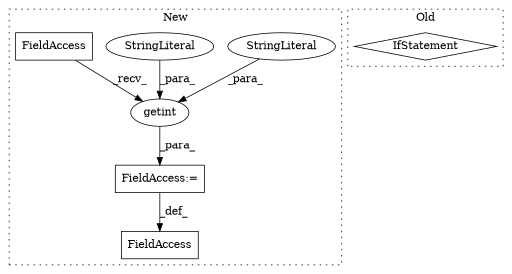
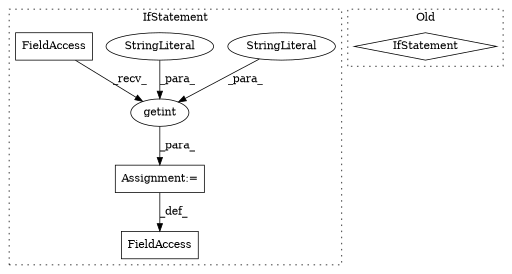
(175, 18) -> (175, 18)
(160, 179) -> (160, 179)
